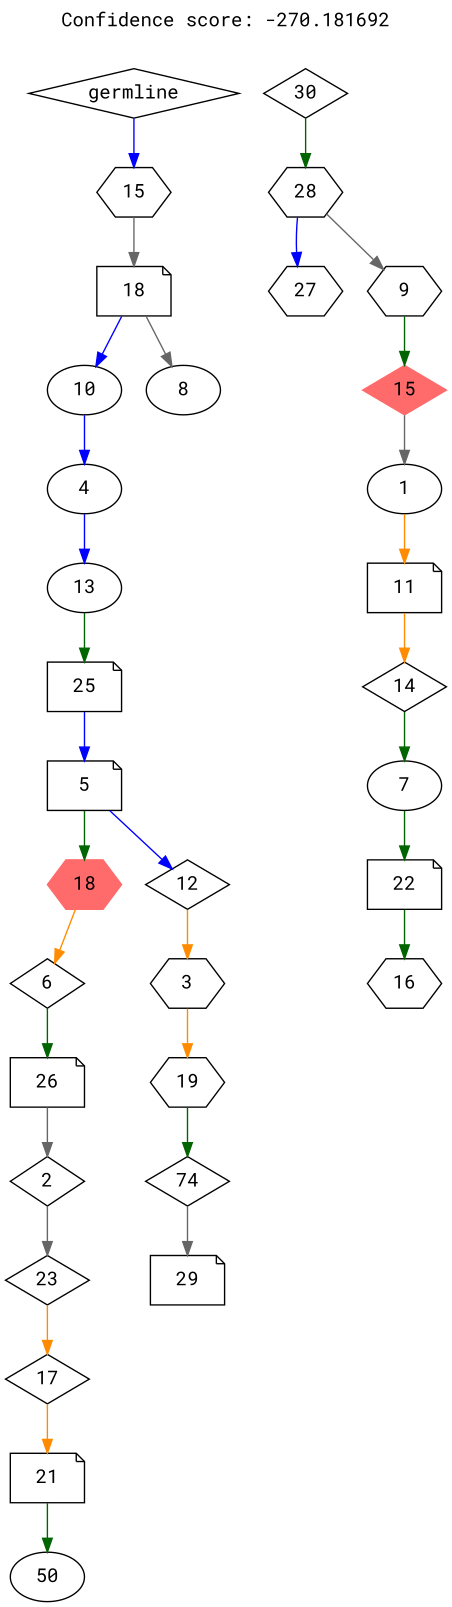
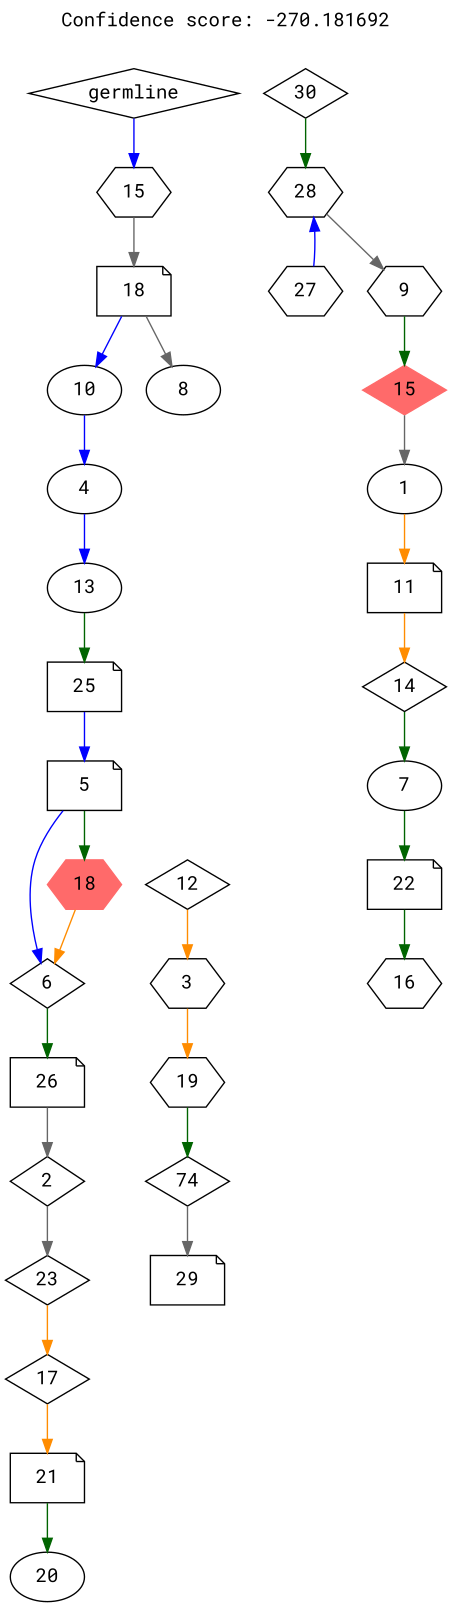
(296, 235) -> (315, 249)
(136, 835) -> (32, 876)
(47, 1577) -> (47, 1577)
